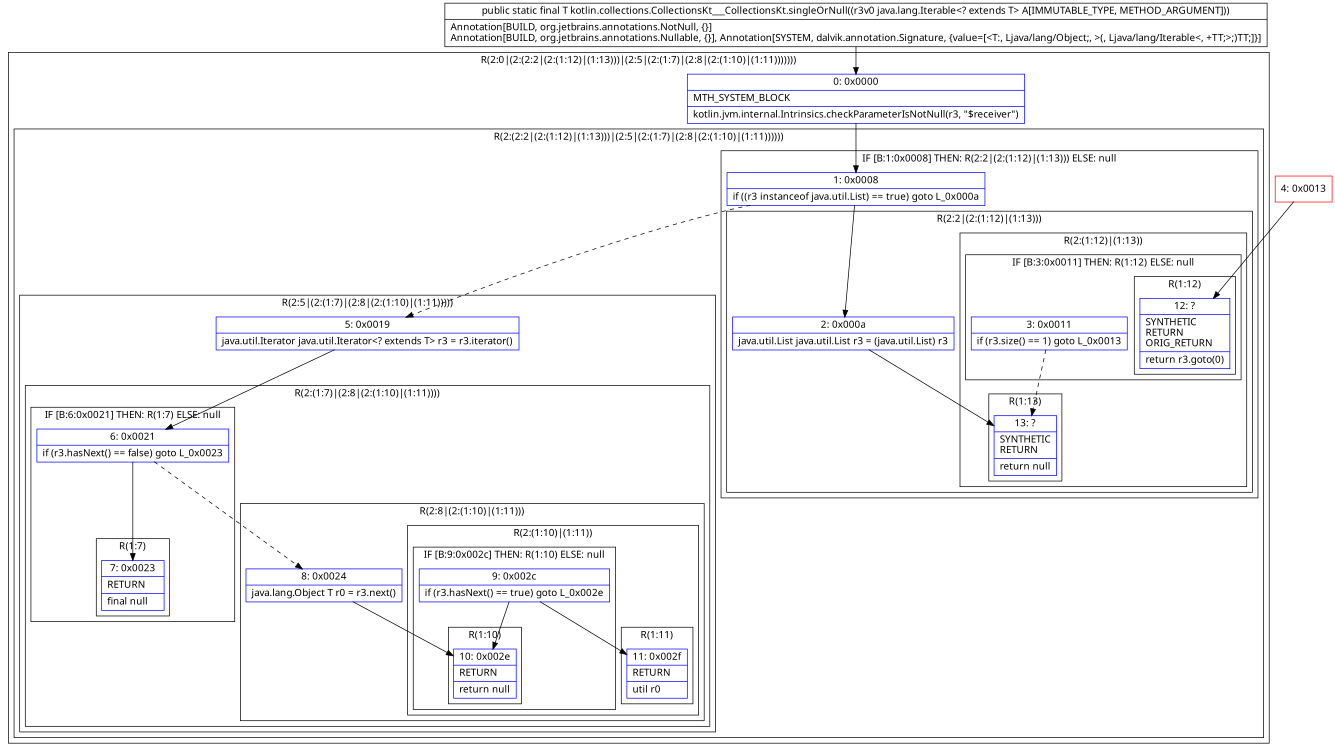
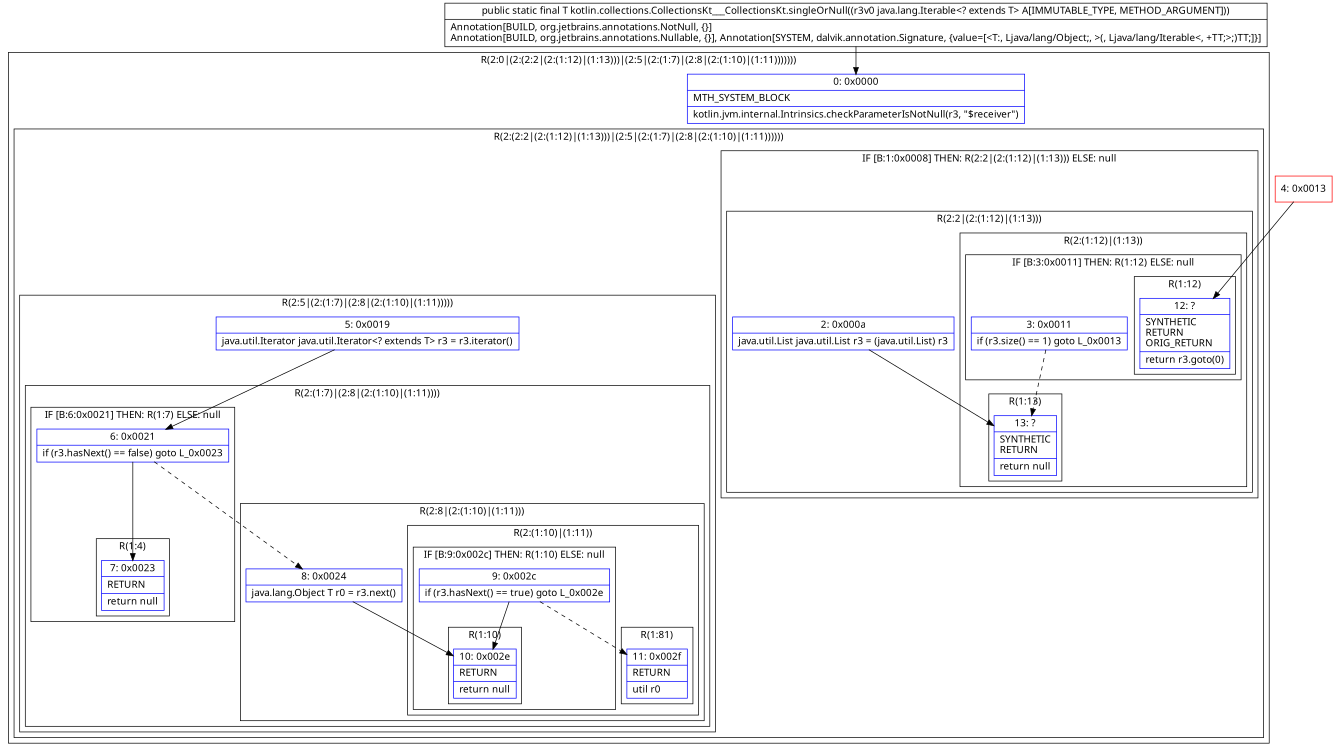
(856, 189) -> none
(133, 547) -> (133, 547)
(128, 602) -> (133, 602)
(580, 626) -> (580, 626)
(657, 635) -> (657, 635)
